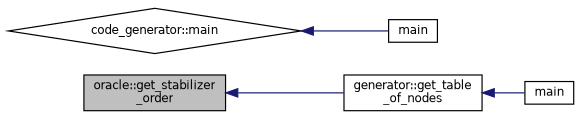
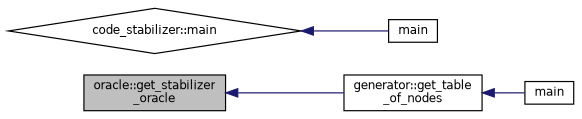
(155, 31) -> (155, 31)
(155, 93) -> (155, 93)
